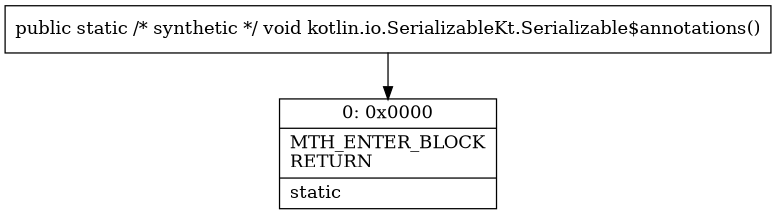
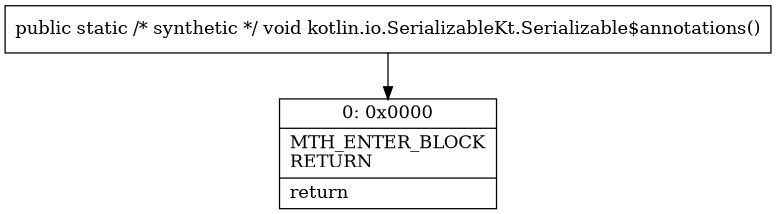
(315, 193) -> (319, 193)
